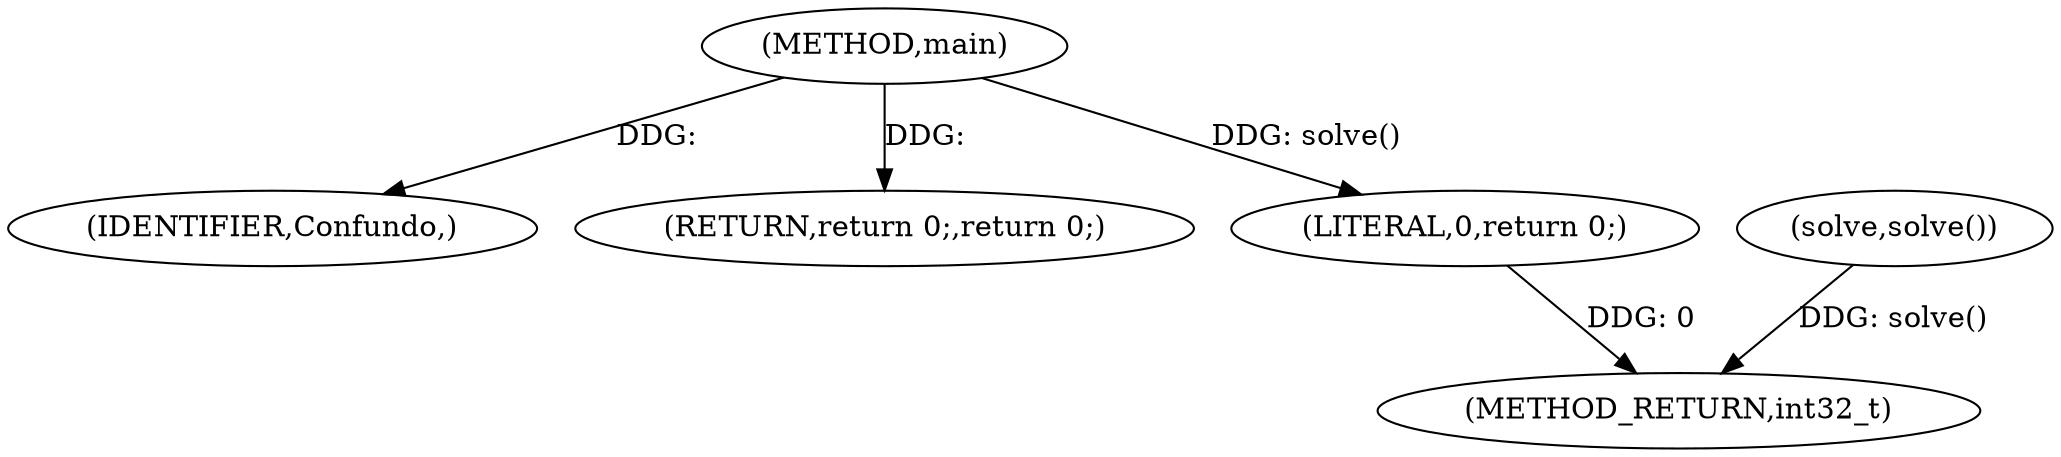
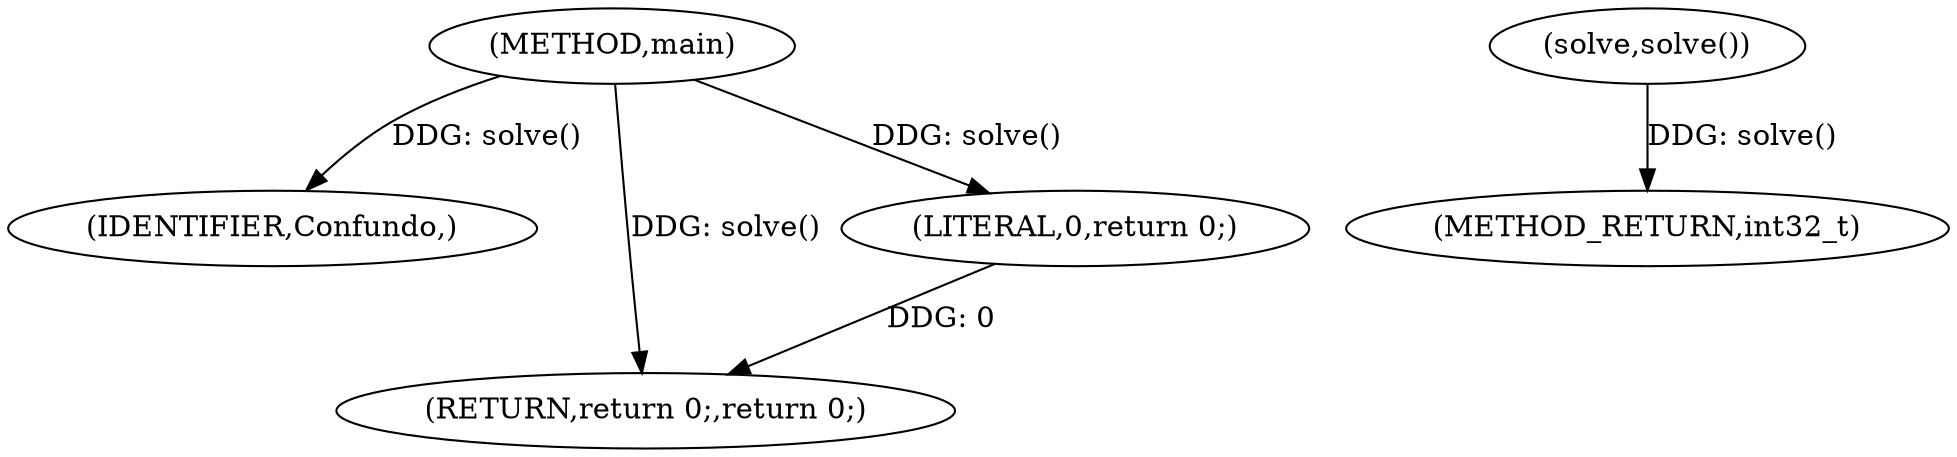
(661, 137) -> (487, 137)
(930, 137) -> (726, 228)
(1563, 312) -> (871, 315)
